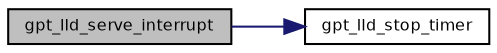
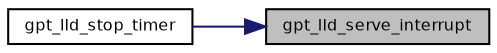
(258, 27) -> (219, 27)
